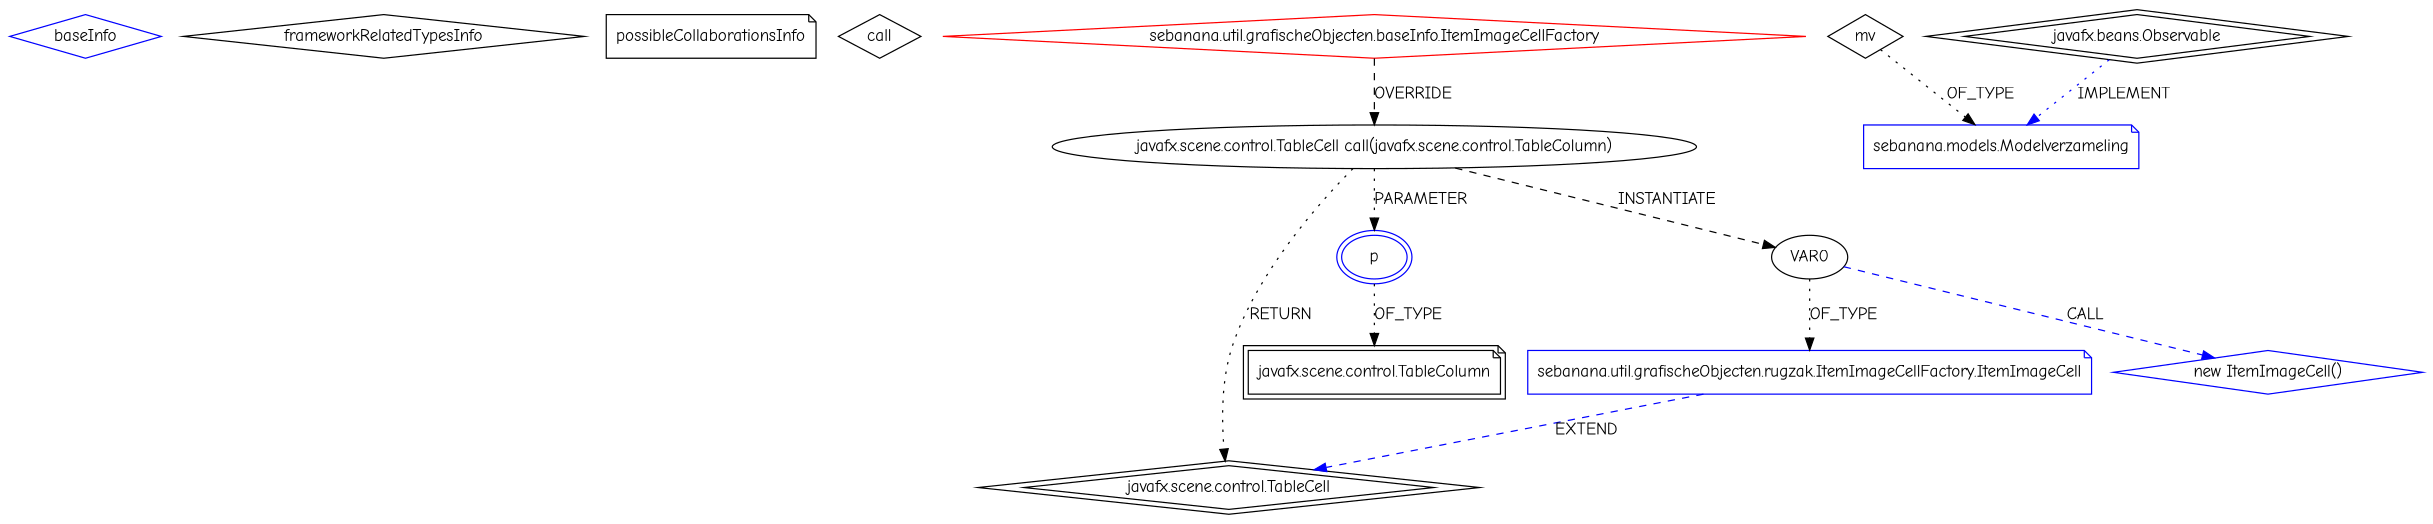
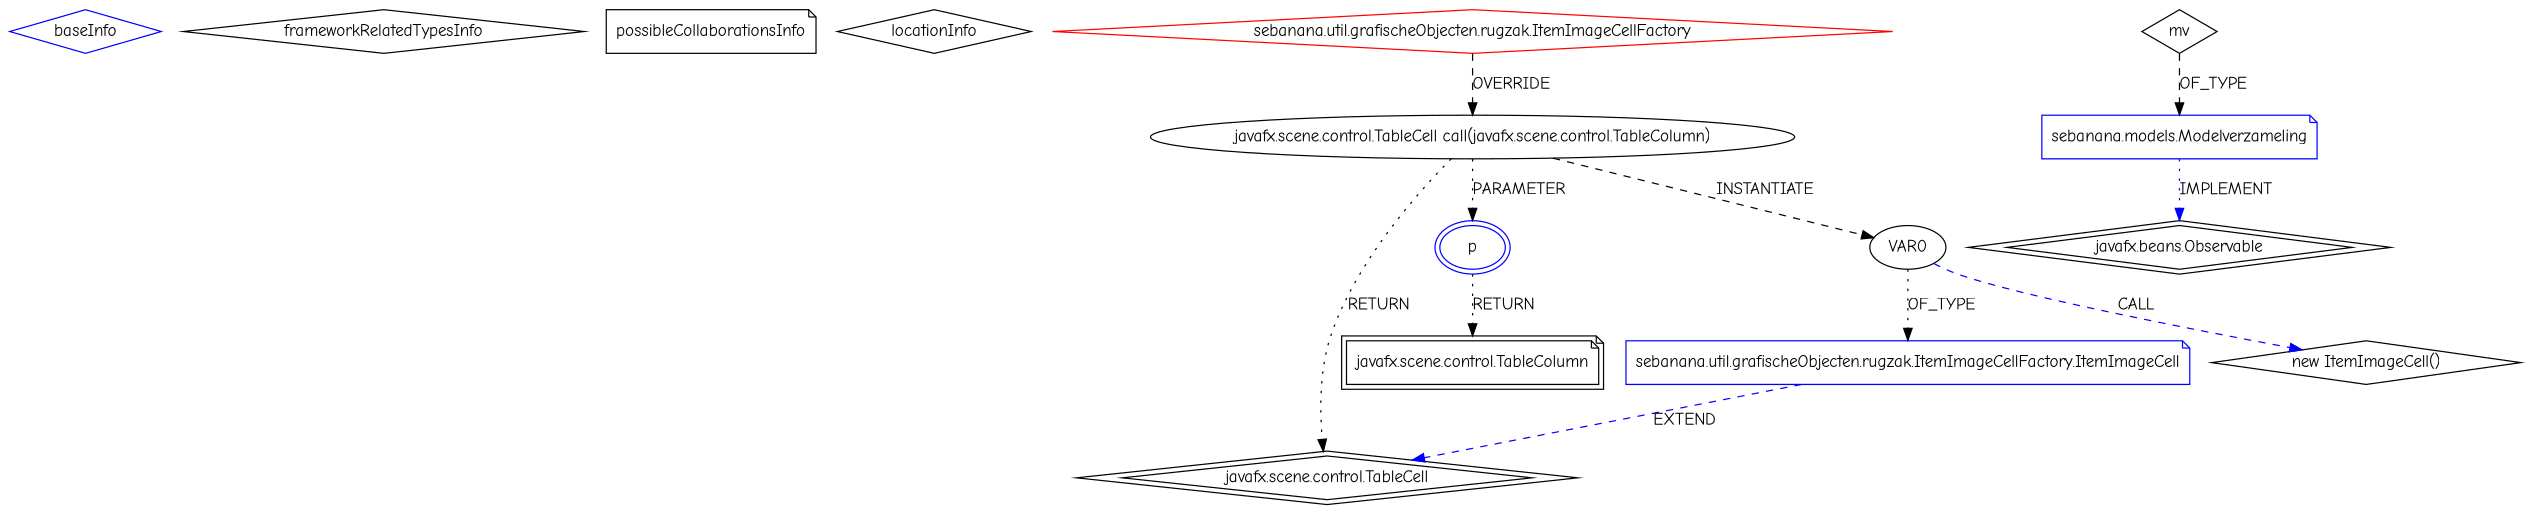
(880, 36) -> (934, 32)
(1374, 36) -> (1473, 32)
(1923, 83) -> (2179, 78)
(2073, 89) -> (2179, 183)
(1408, 315) -> (1504, 305)
(2268, 372) -> (2366, 363)
